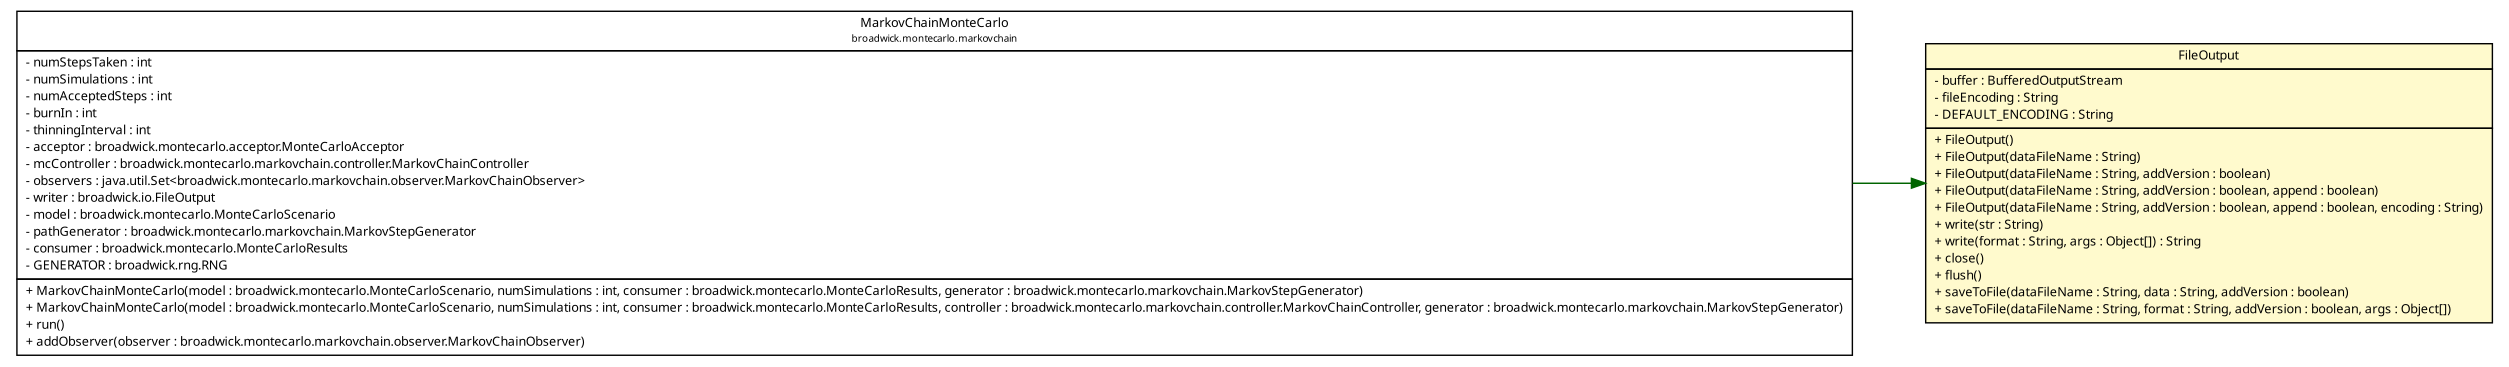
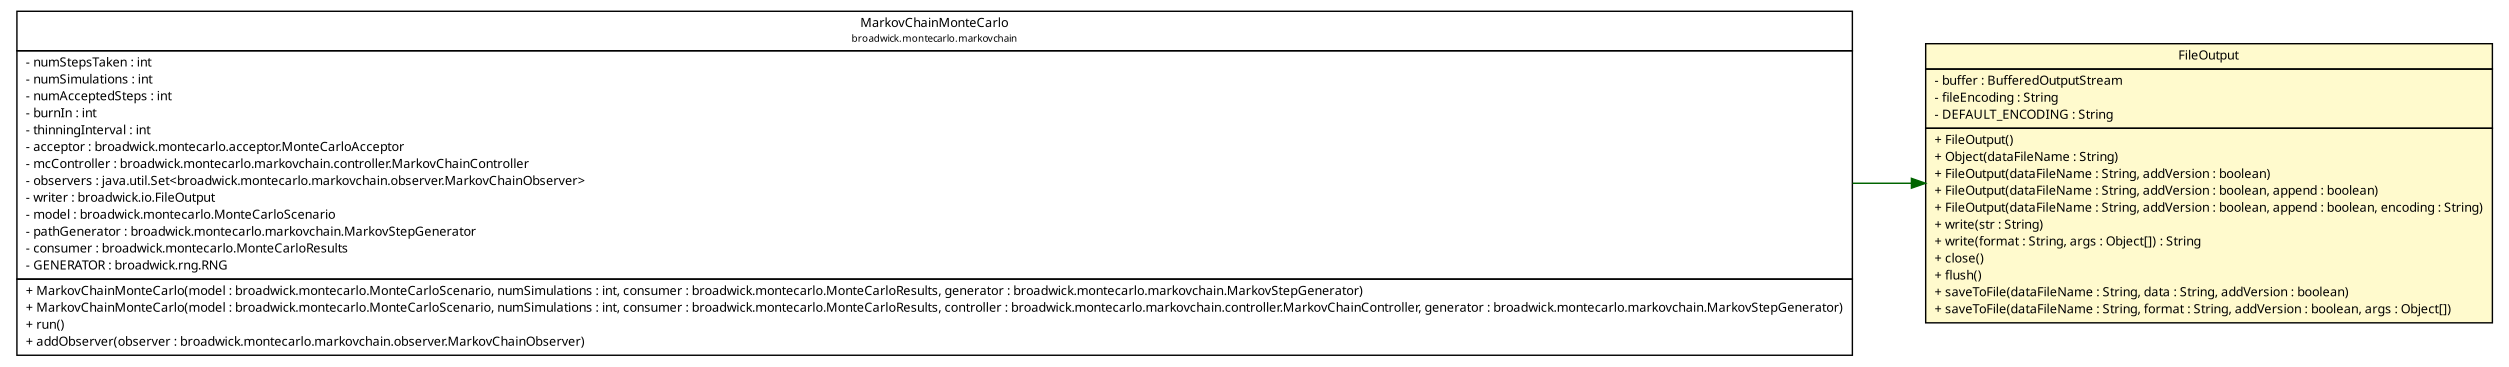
(2038, 157) -> (2027, 157)
